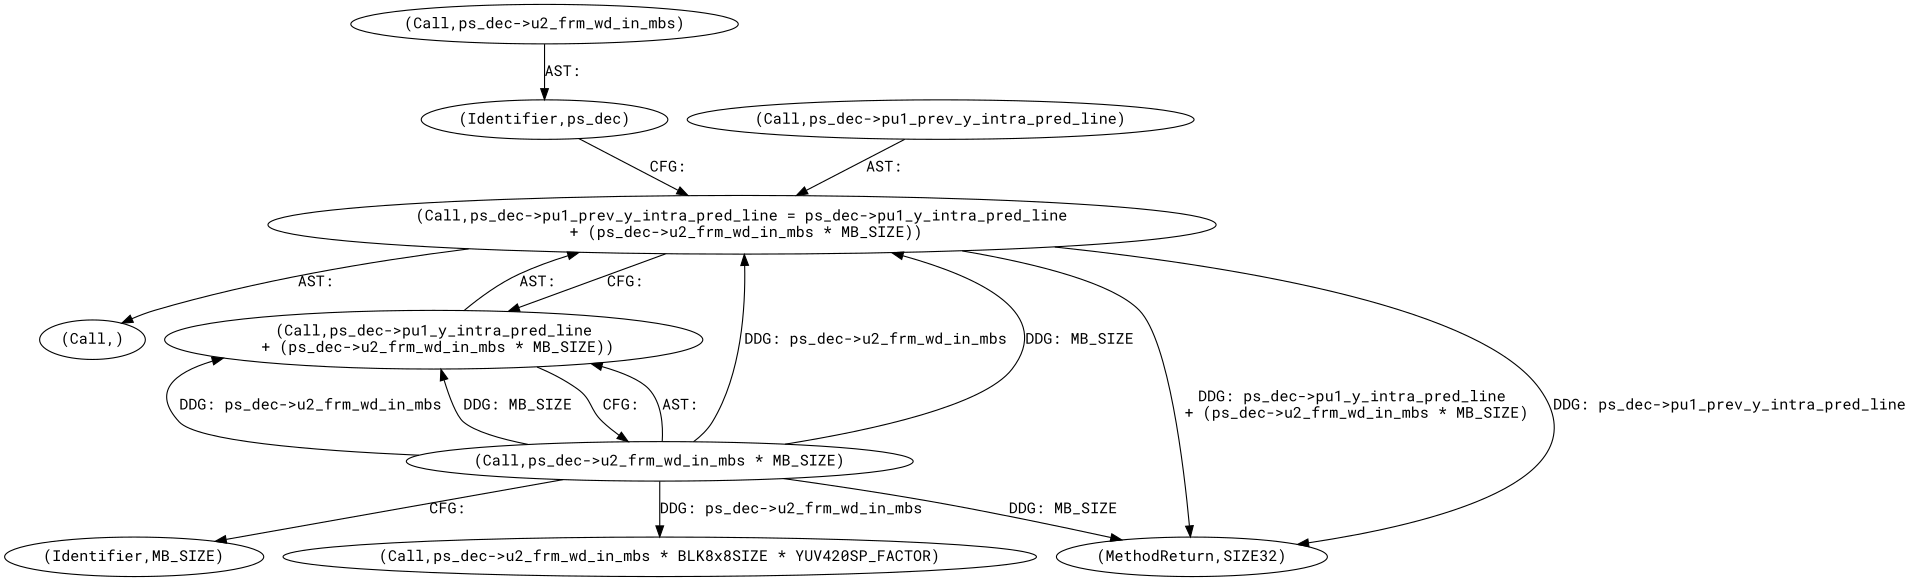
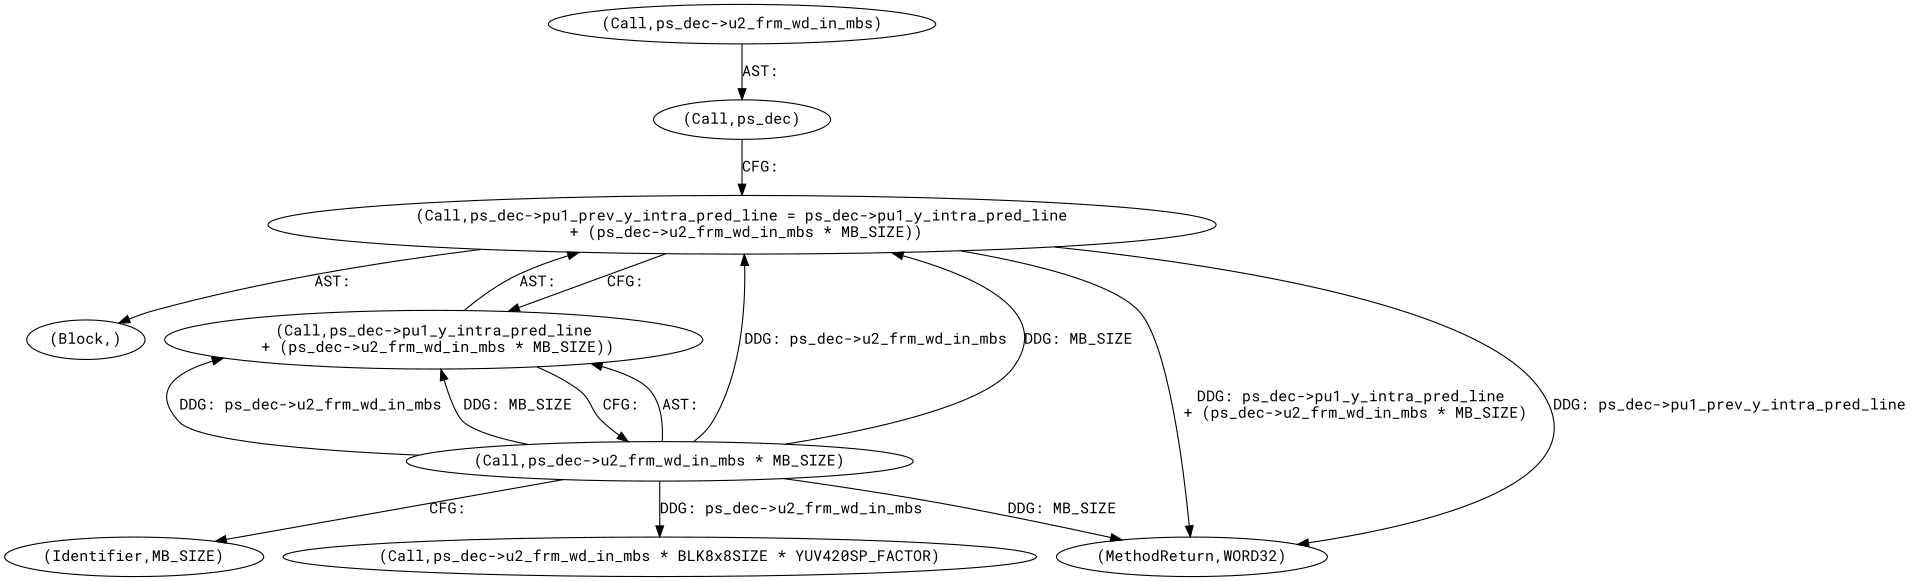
(545, 120) -> (742, 120)
(941, 120) -> none
(92, 340) -> (86, 340)
(1192, 557) -> (1192, 557)
